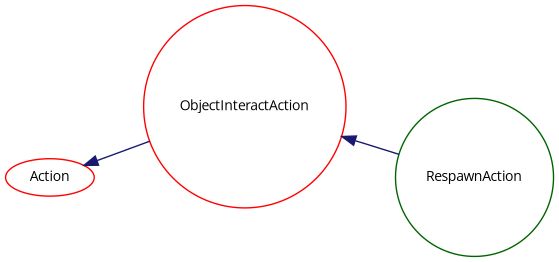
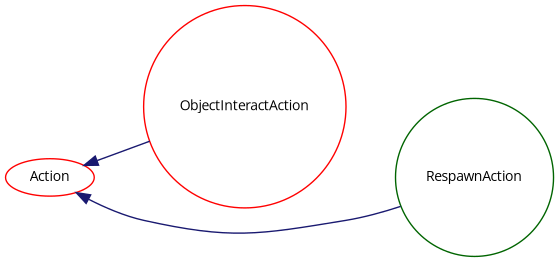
(377, 148) -> (243, 233)
